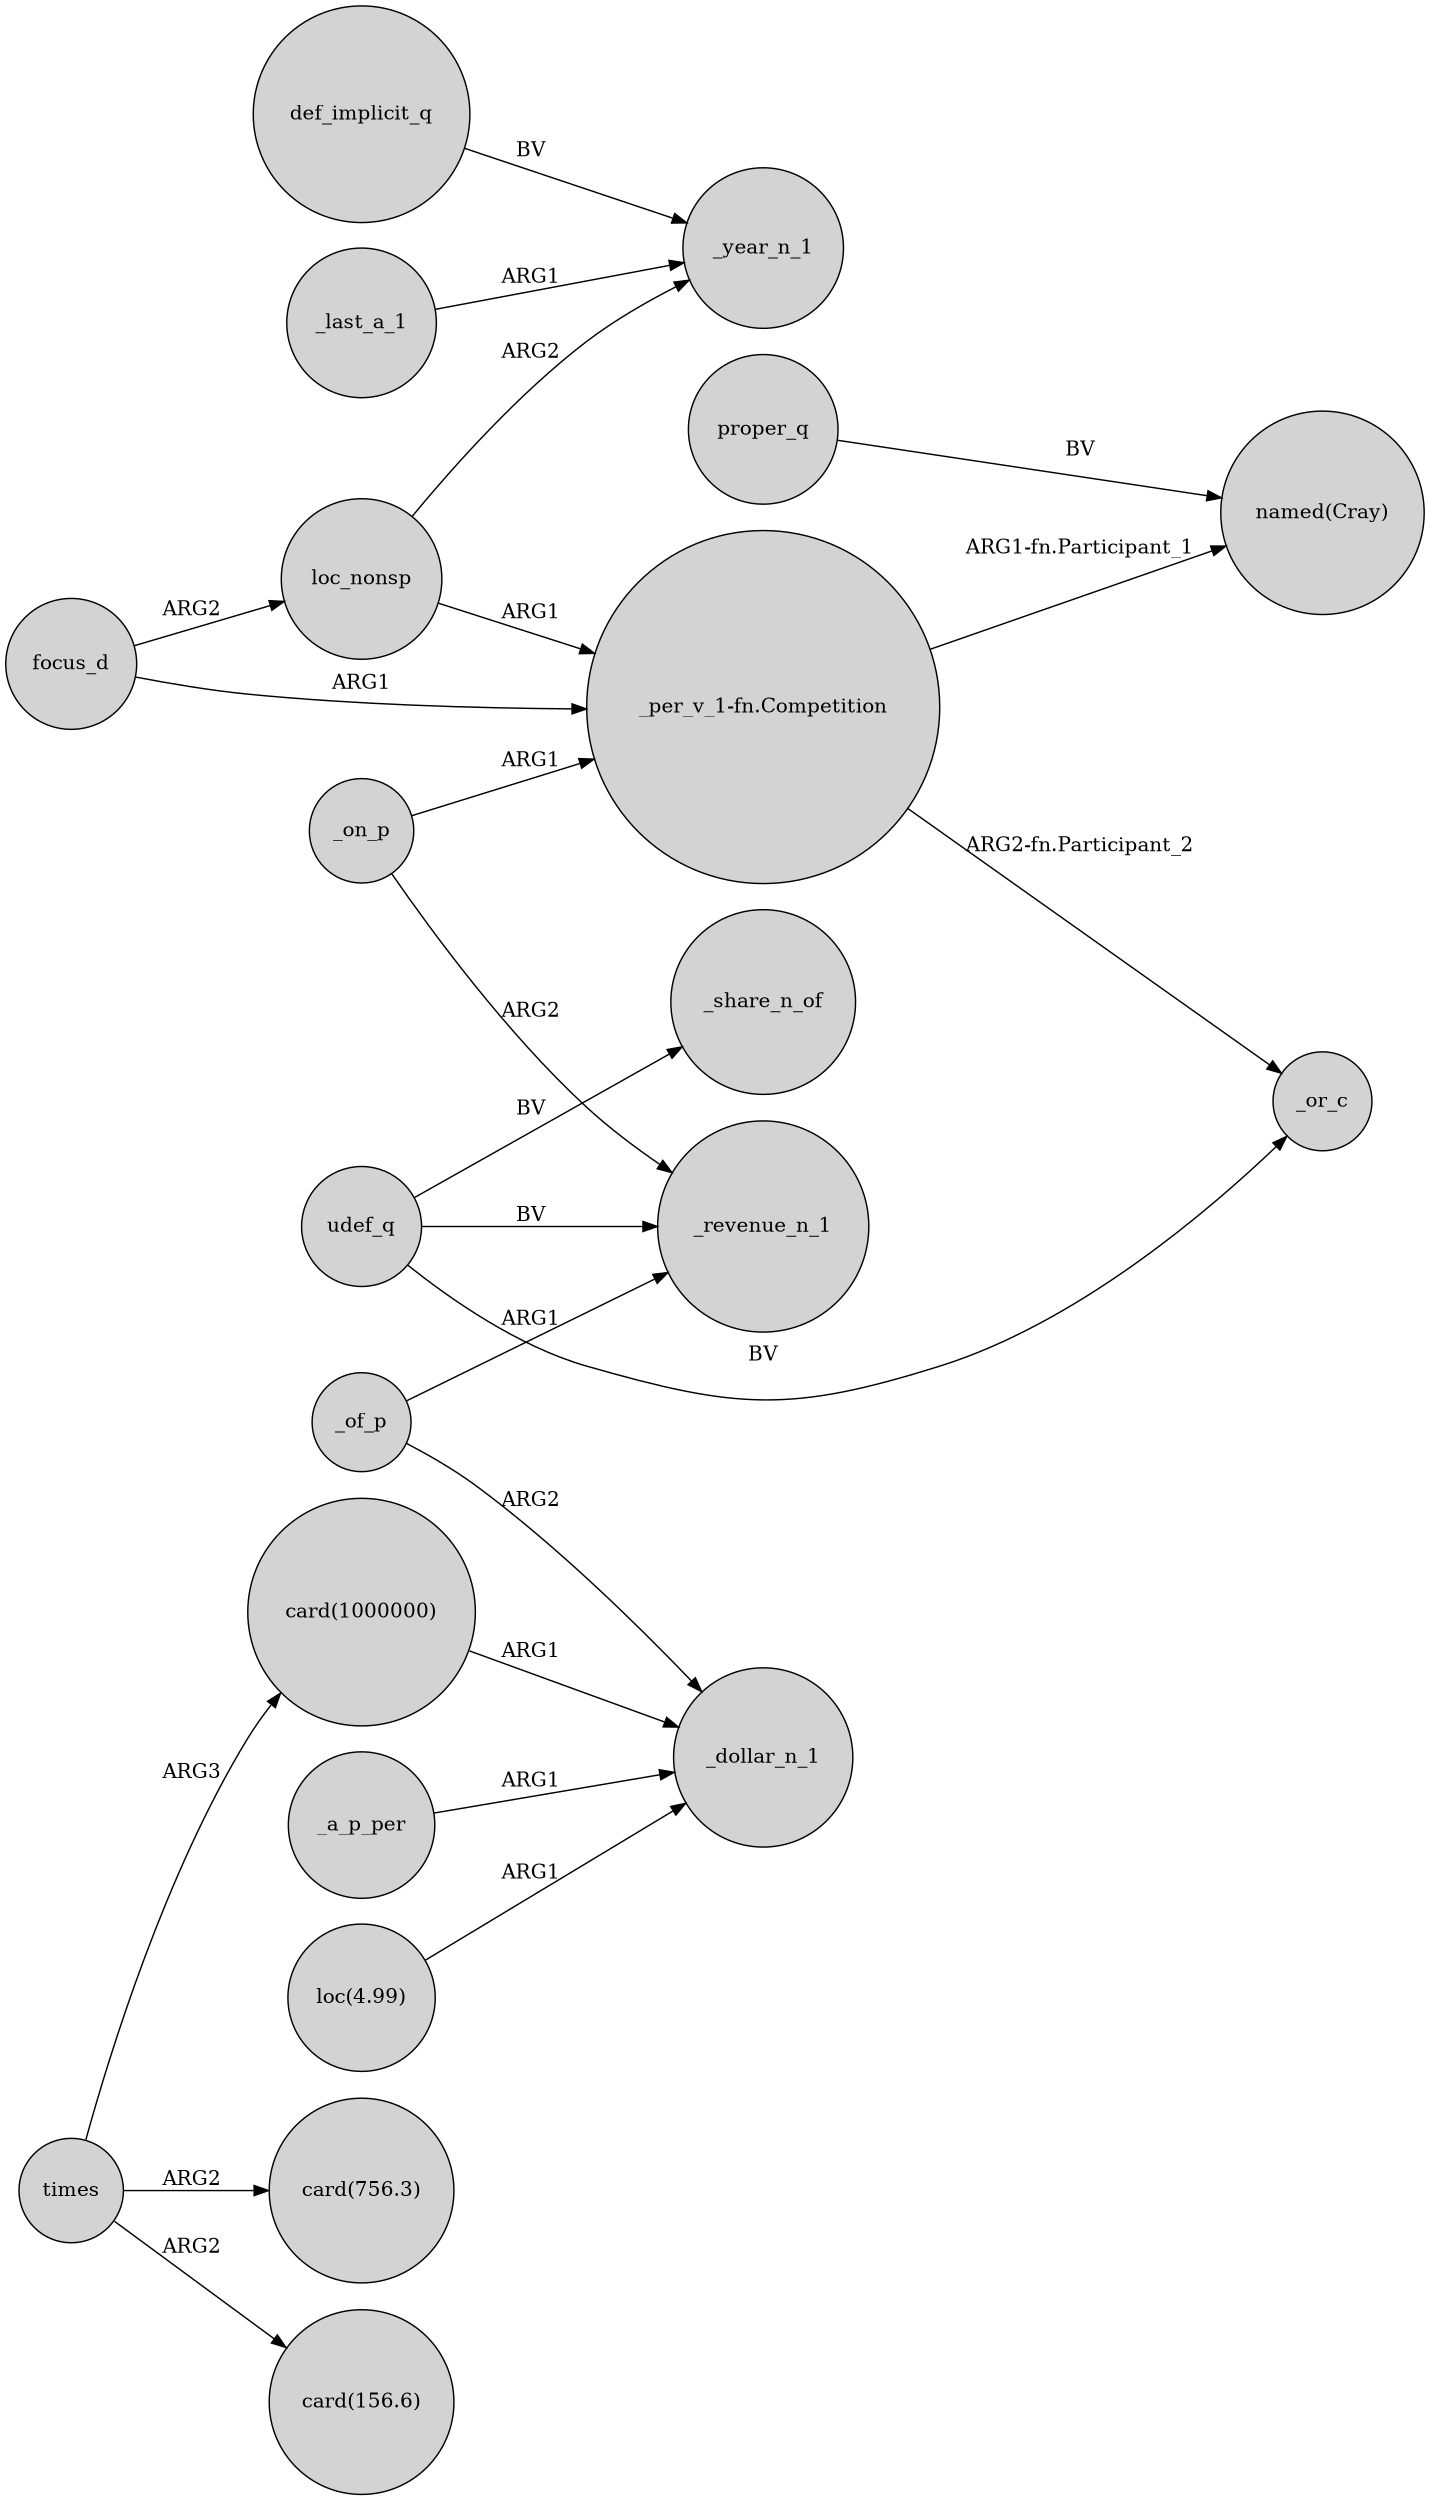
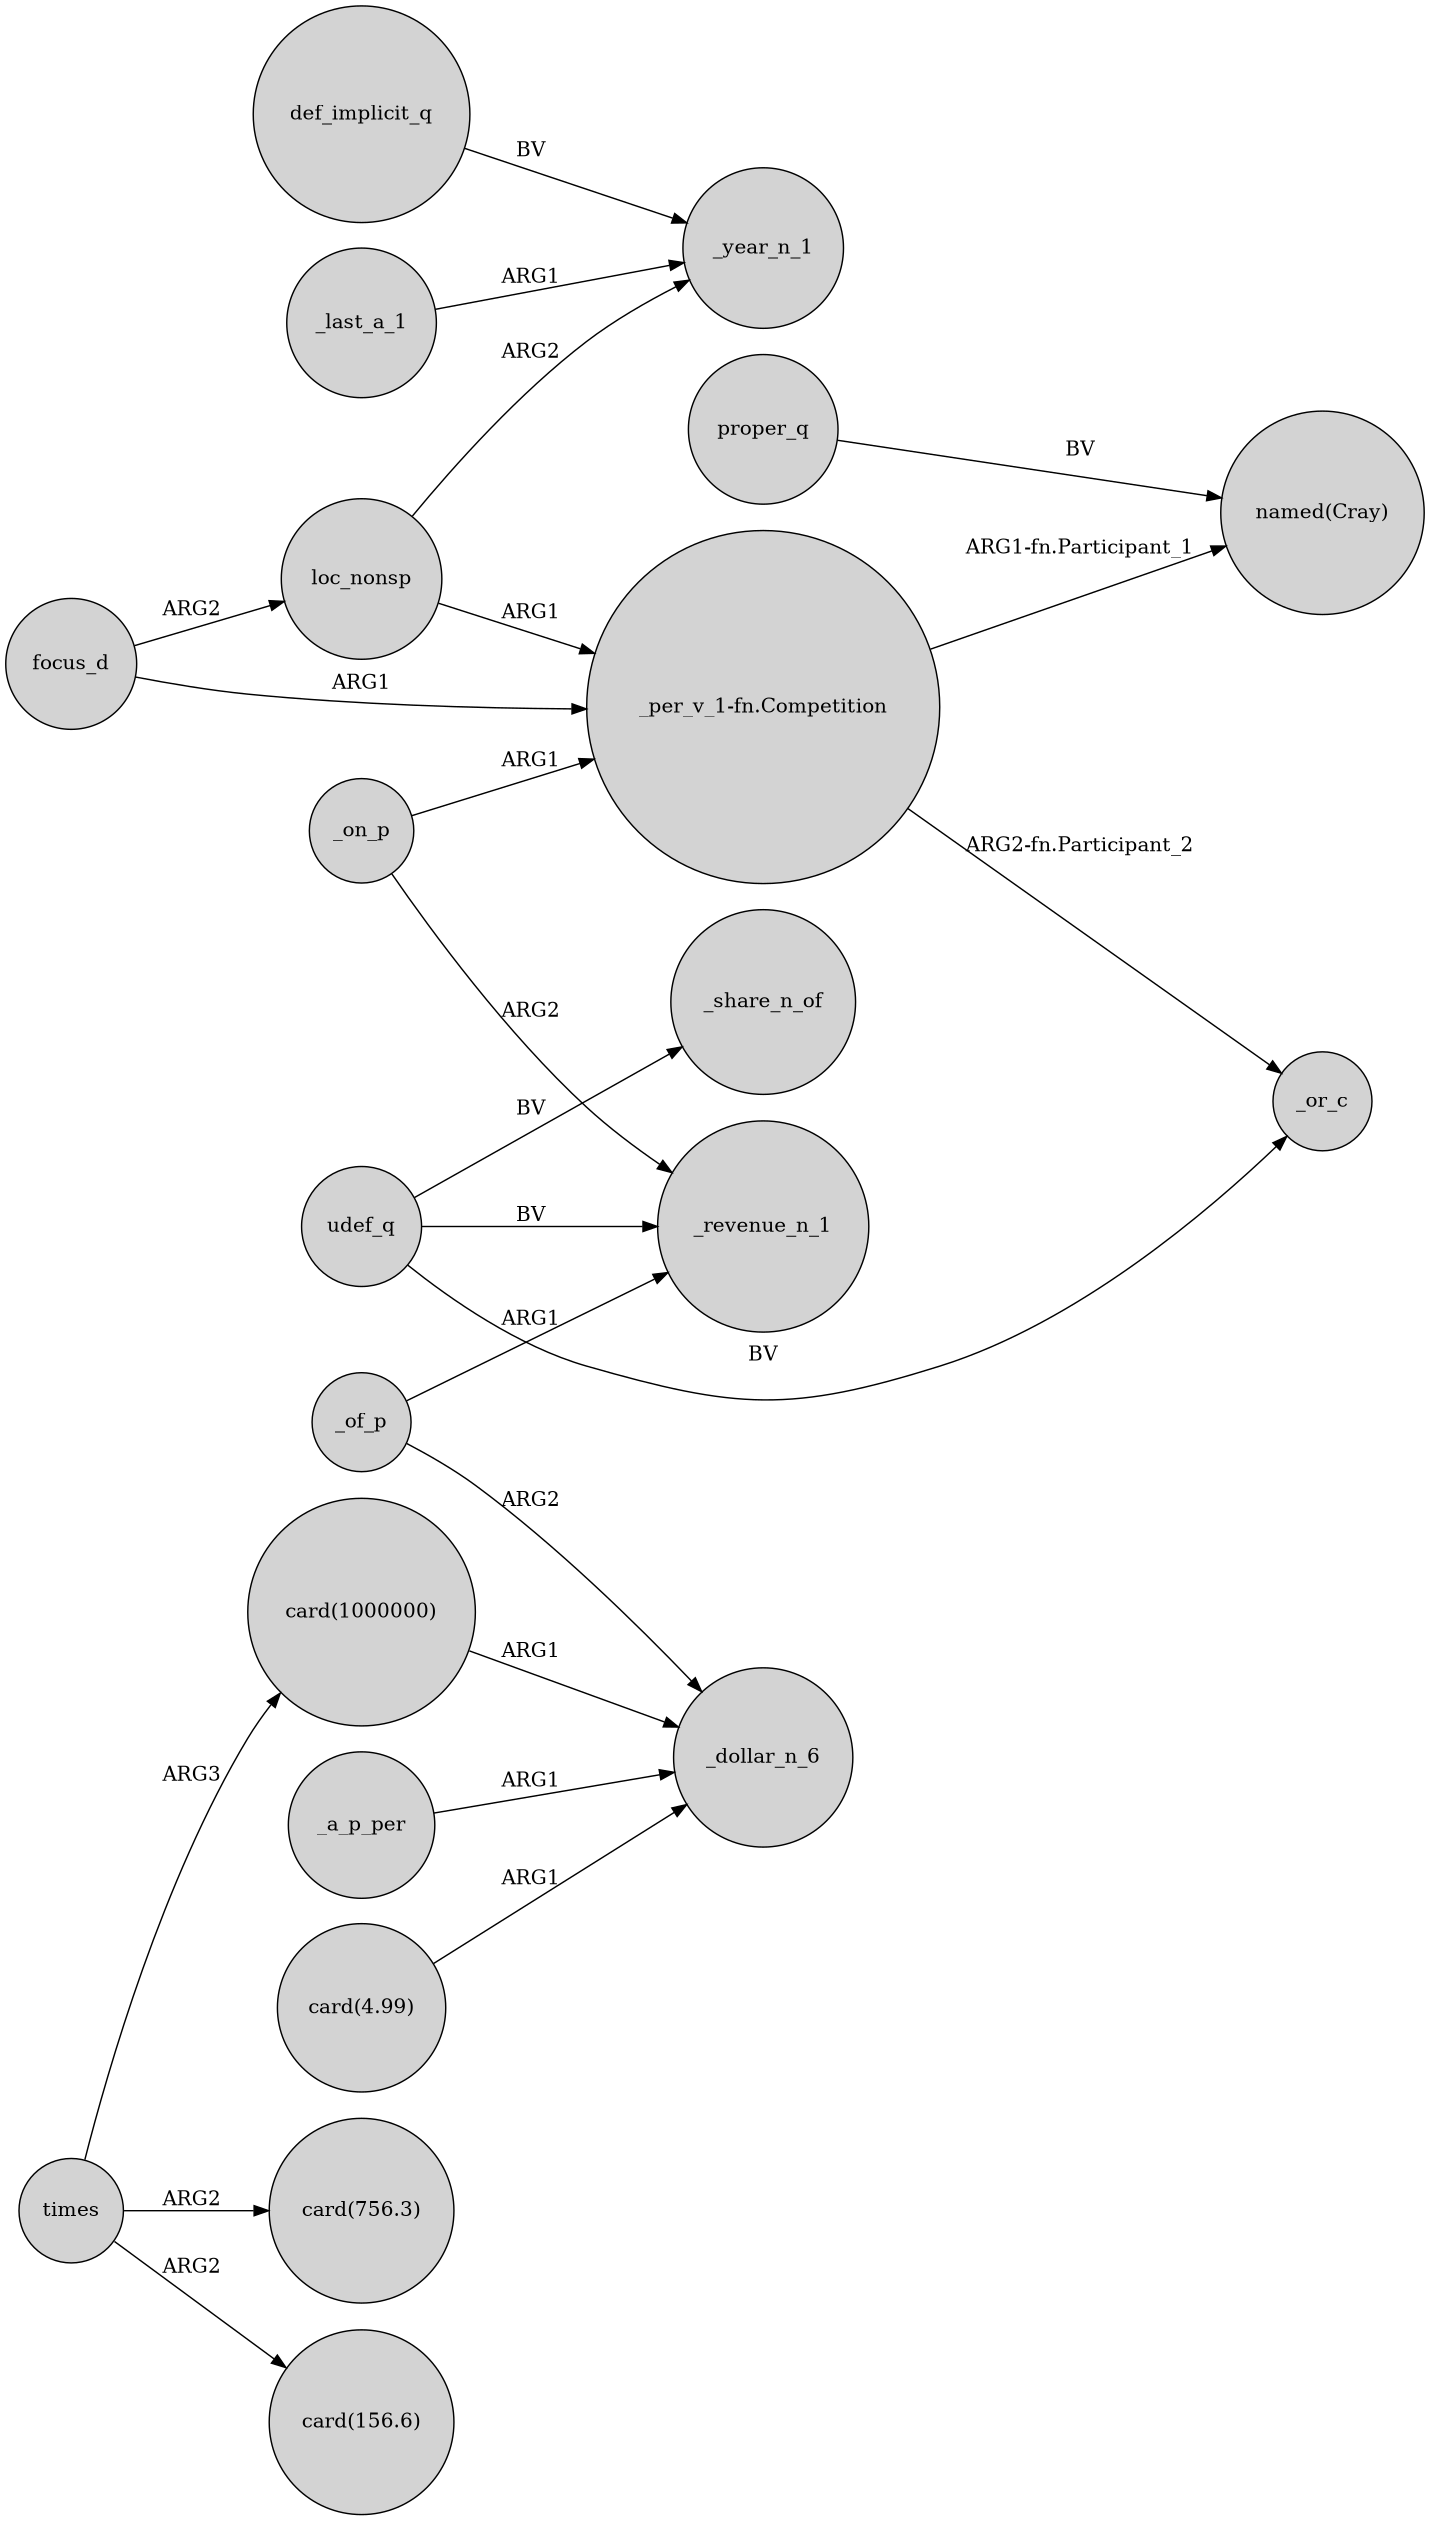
(763, 1757) -> (763, 1757)
(362, 1998) -> (362, 2008)
